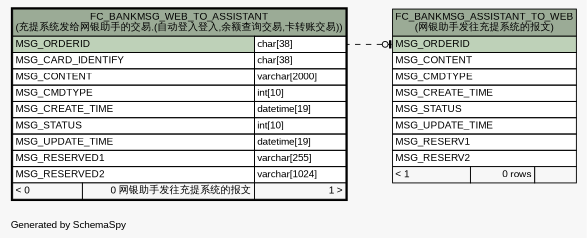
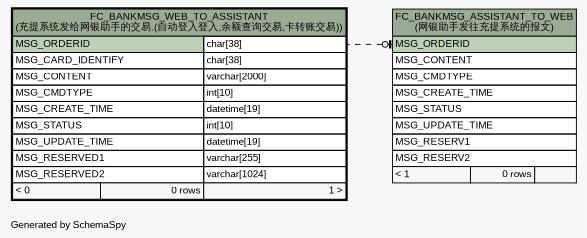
(181, 191) -> (186, 191)
